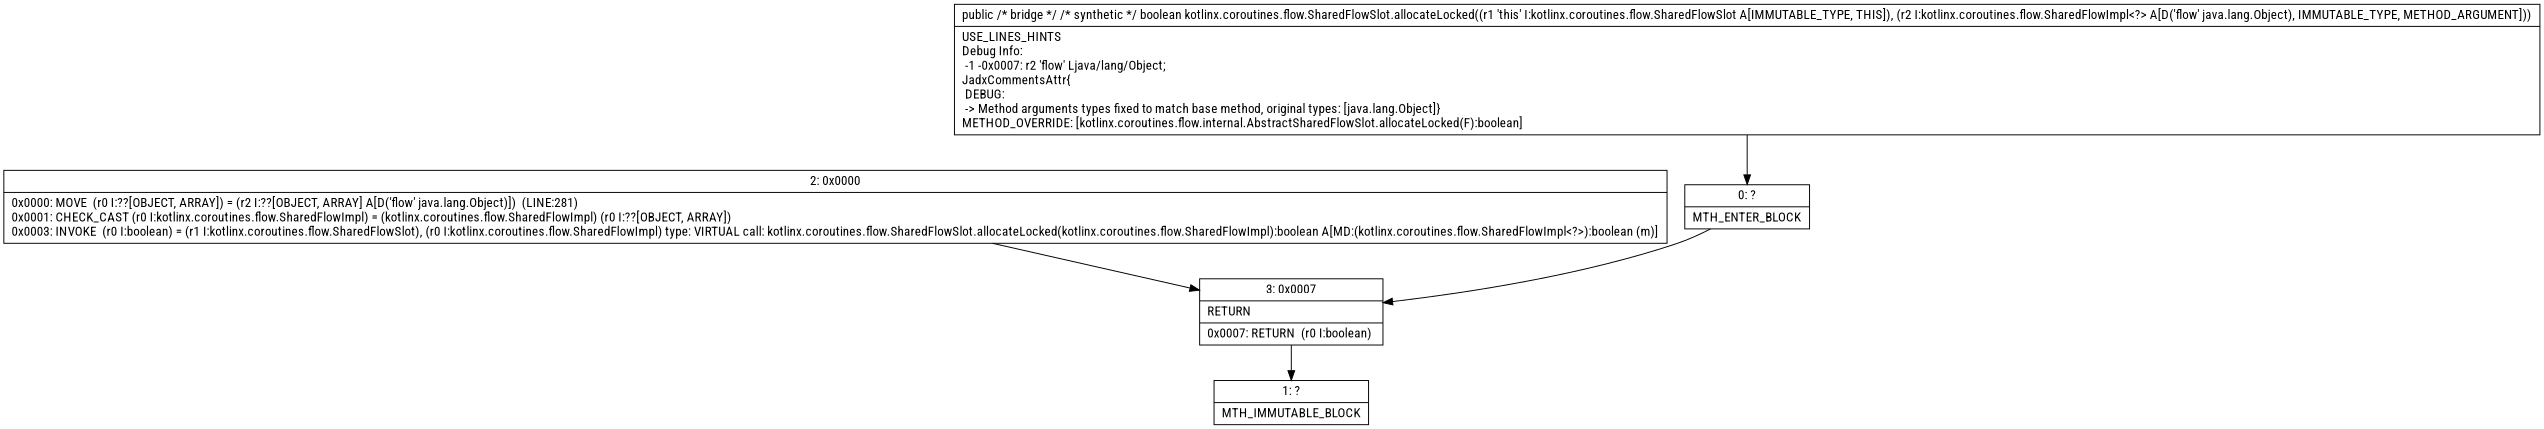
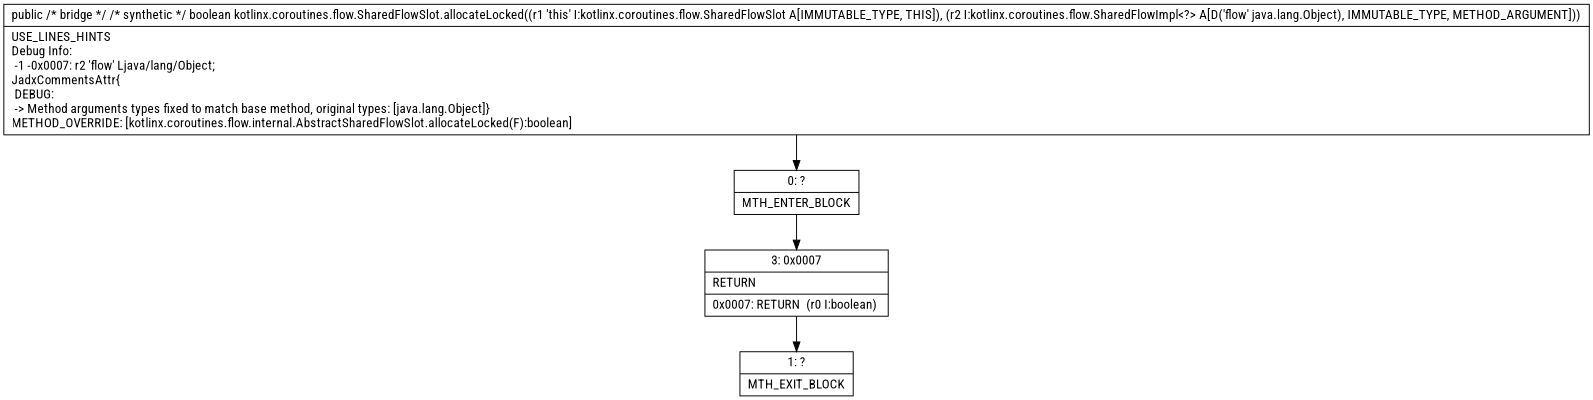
(835, 207) -> none
(1291, 413) -> (797, 384)
